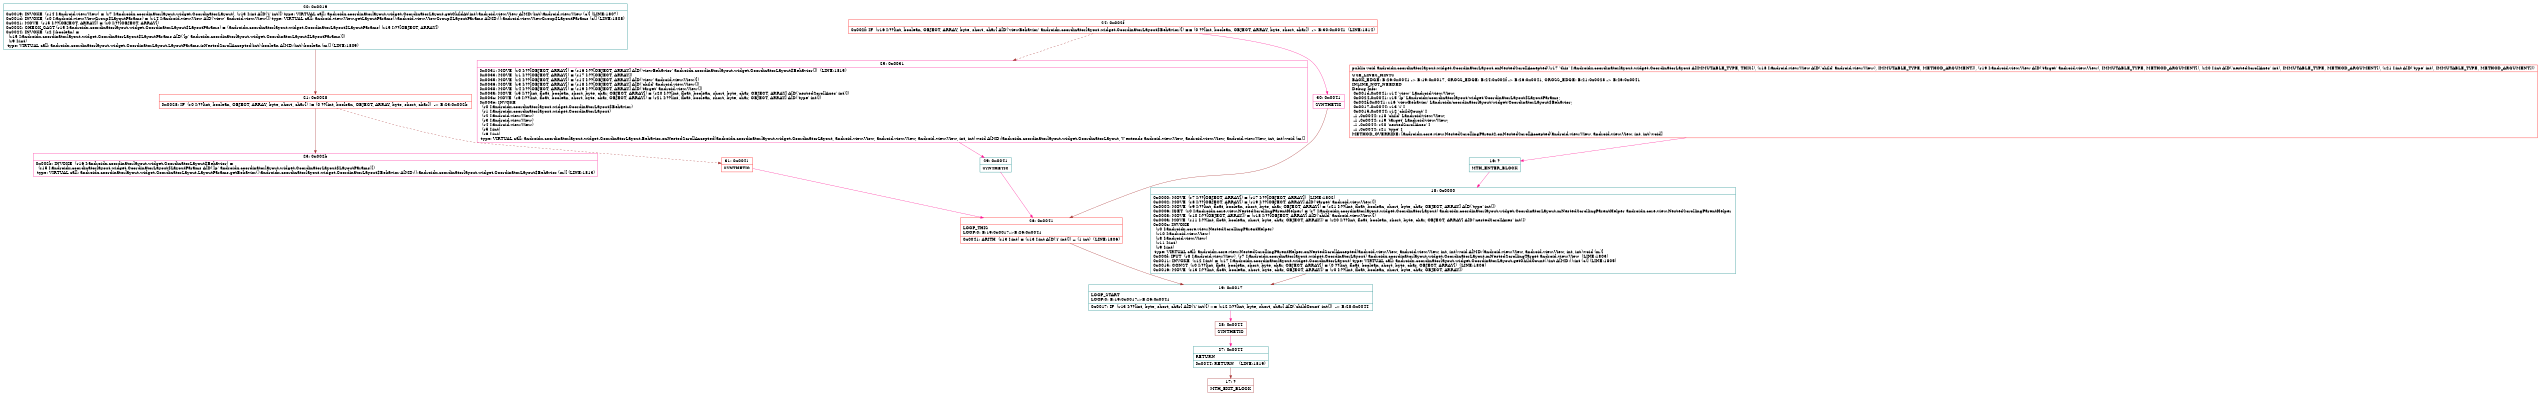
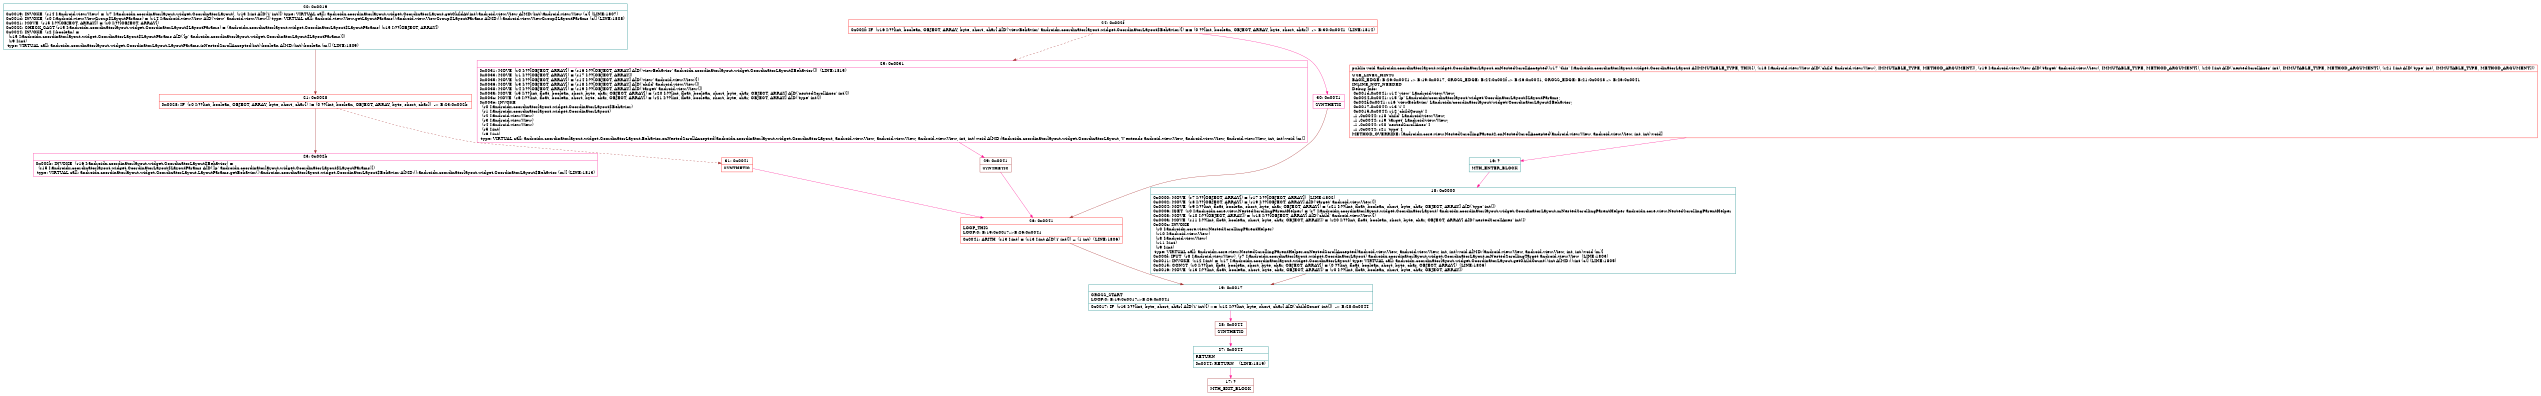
(996, 165) -> (996, 165)
(1105, 295) -> (1107, 295)
(1231, 371) -> (1231, 371)
